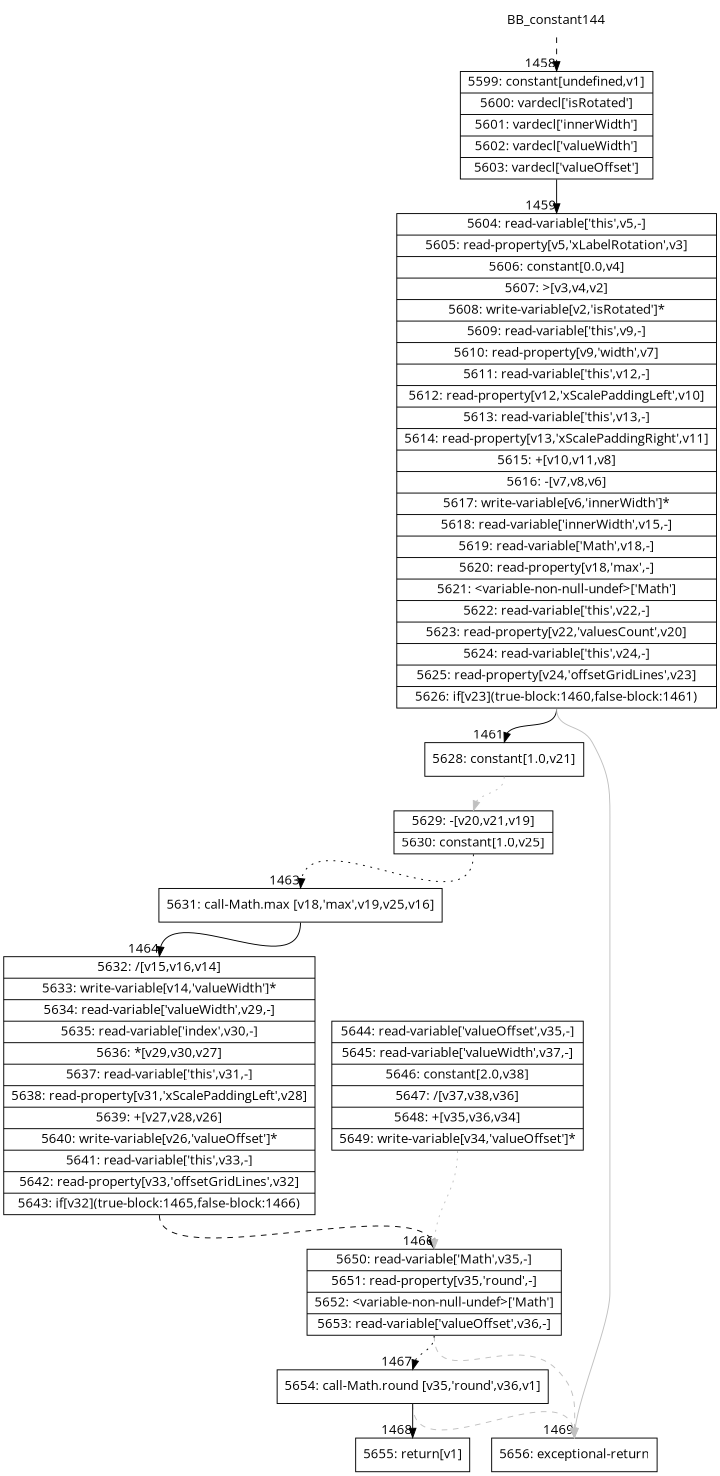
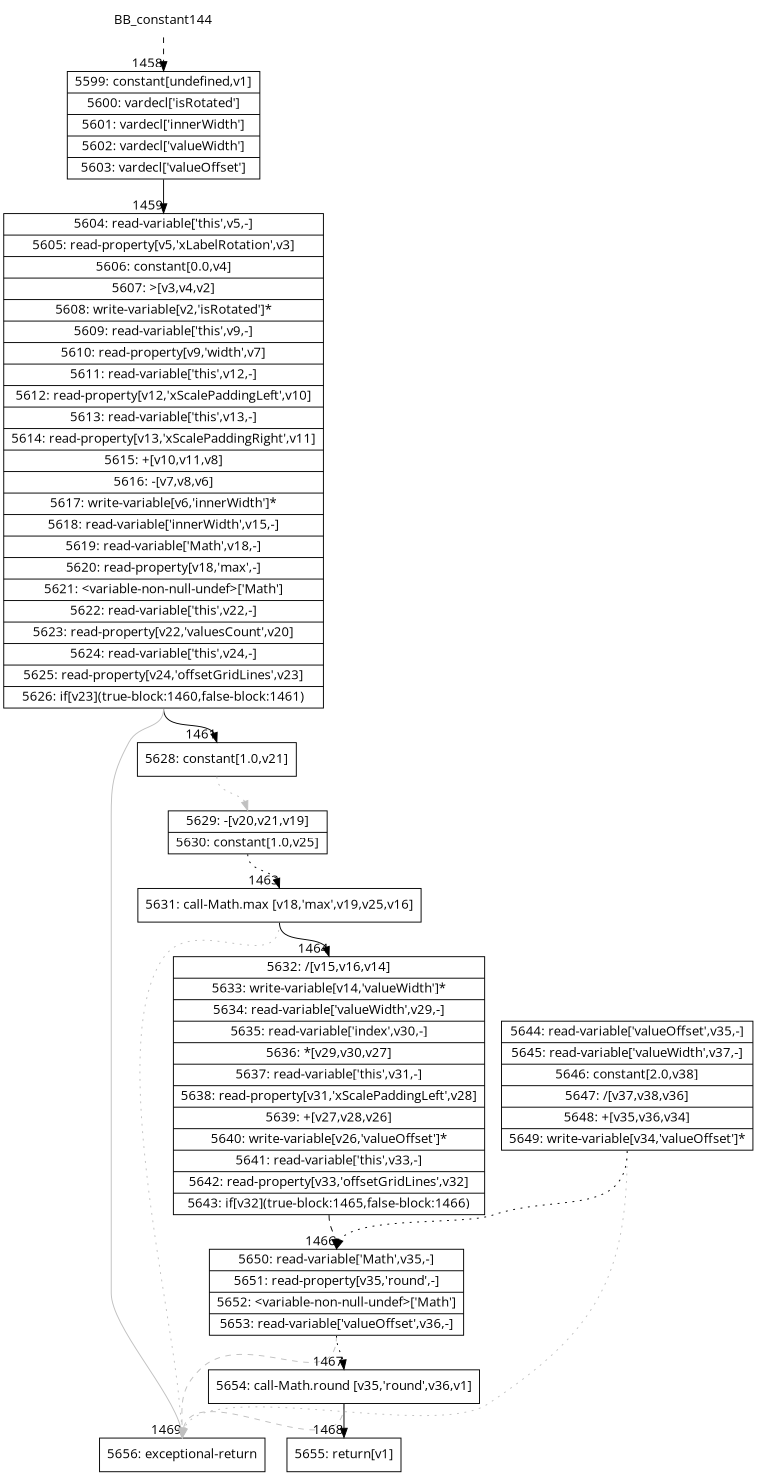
none -> (142, 1125)
(448, 1196) -> (497, 1214)
none -> (485, 1405)
